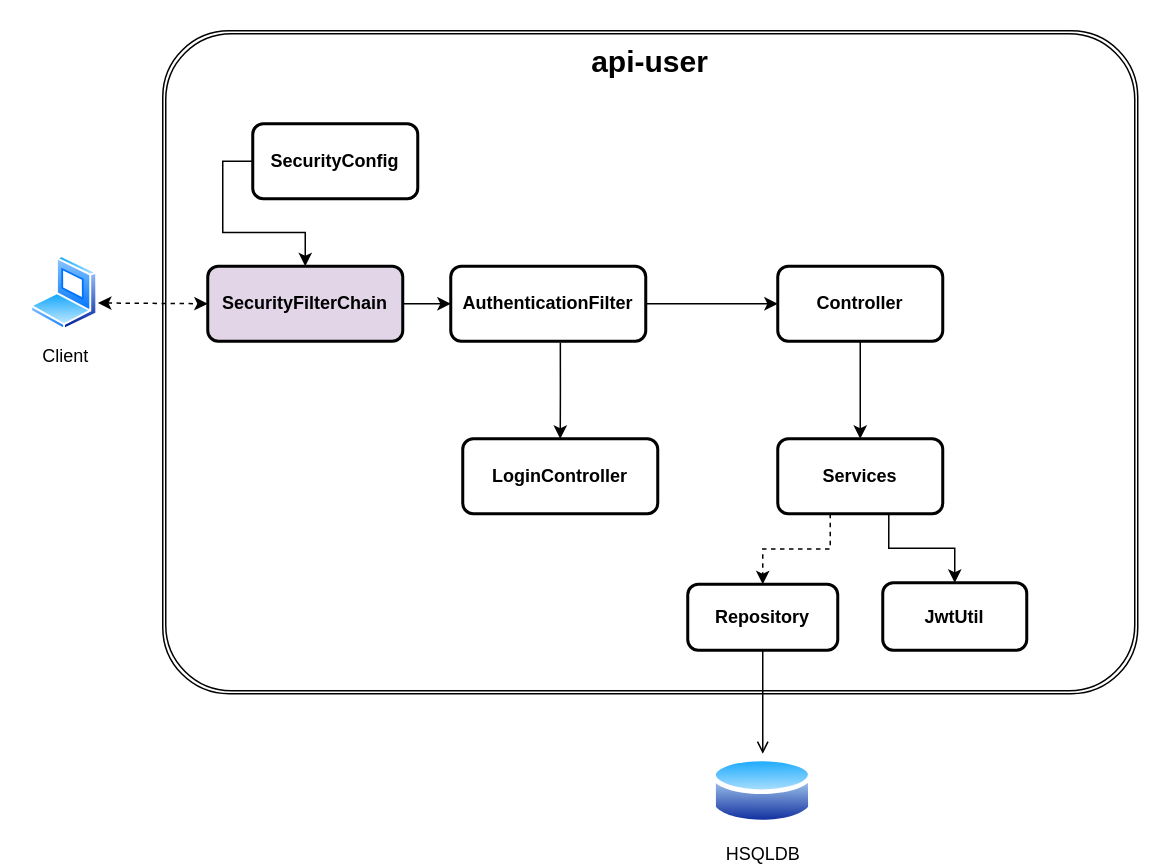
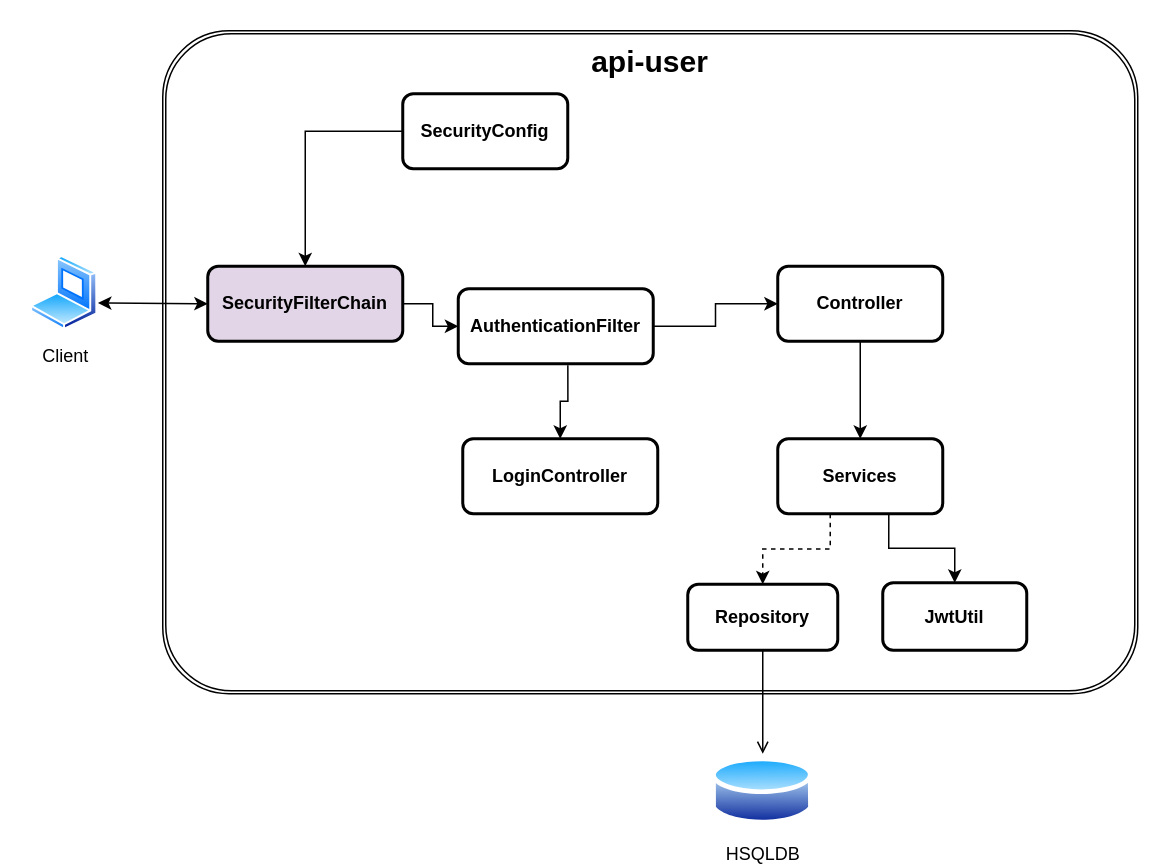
(335, 161) -> (485, 131)
(154, 303) -> (154, 303)
(548, 304) -> (556, 326)
